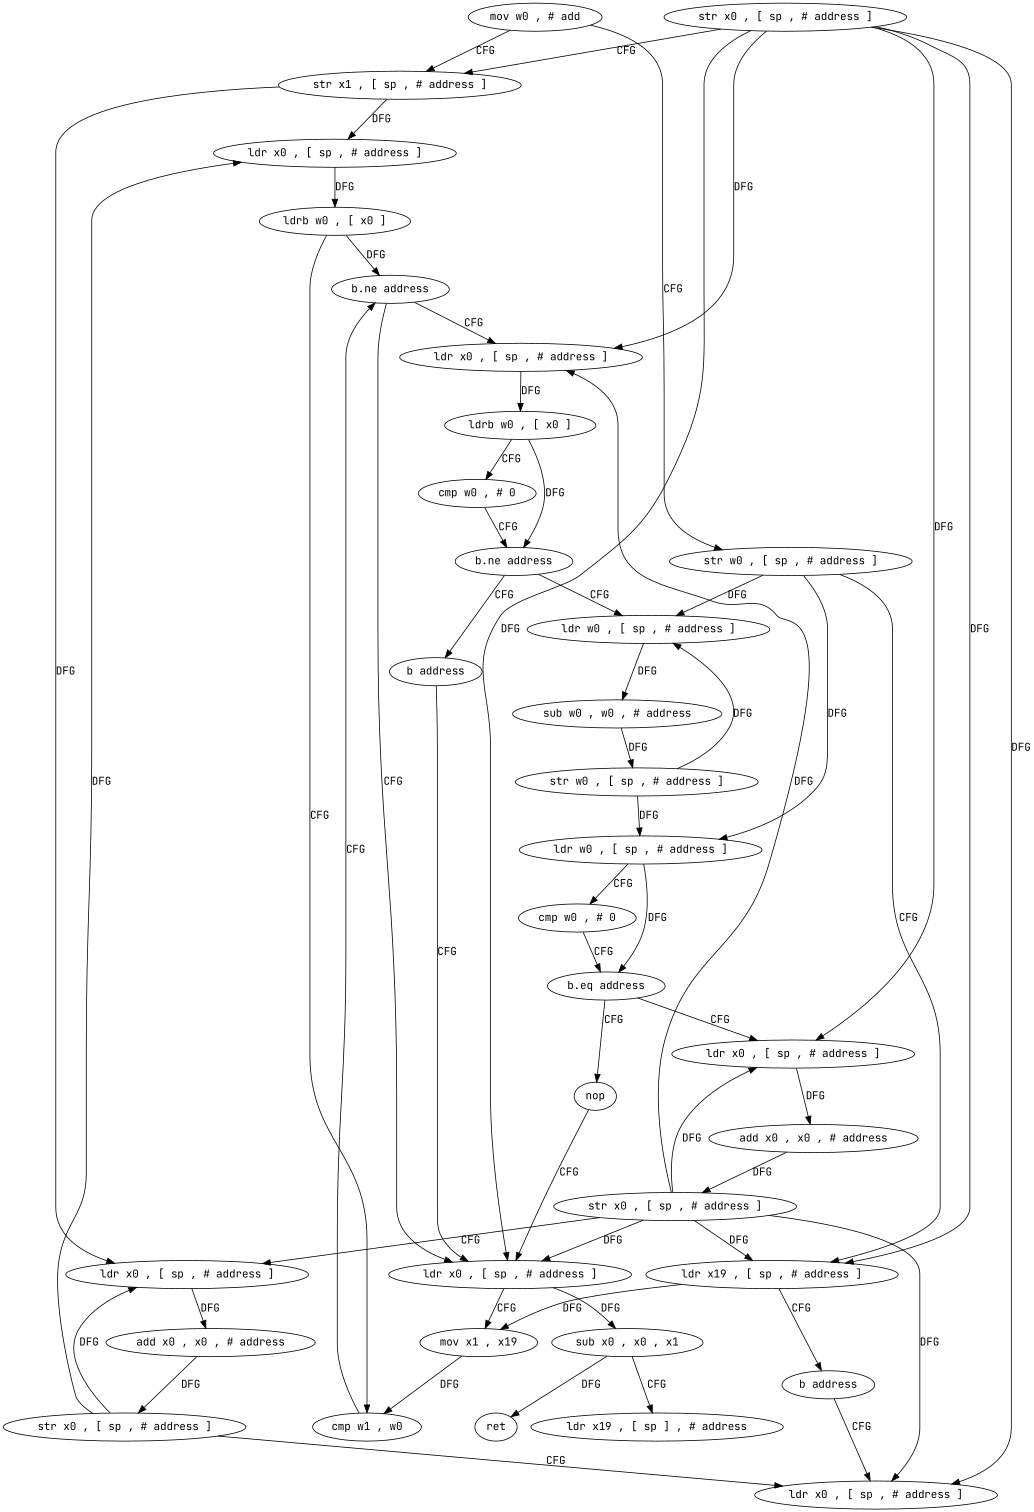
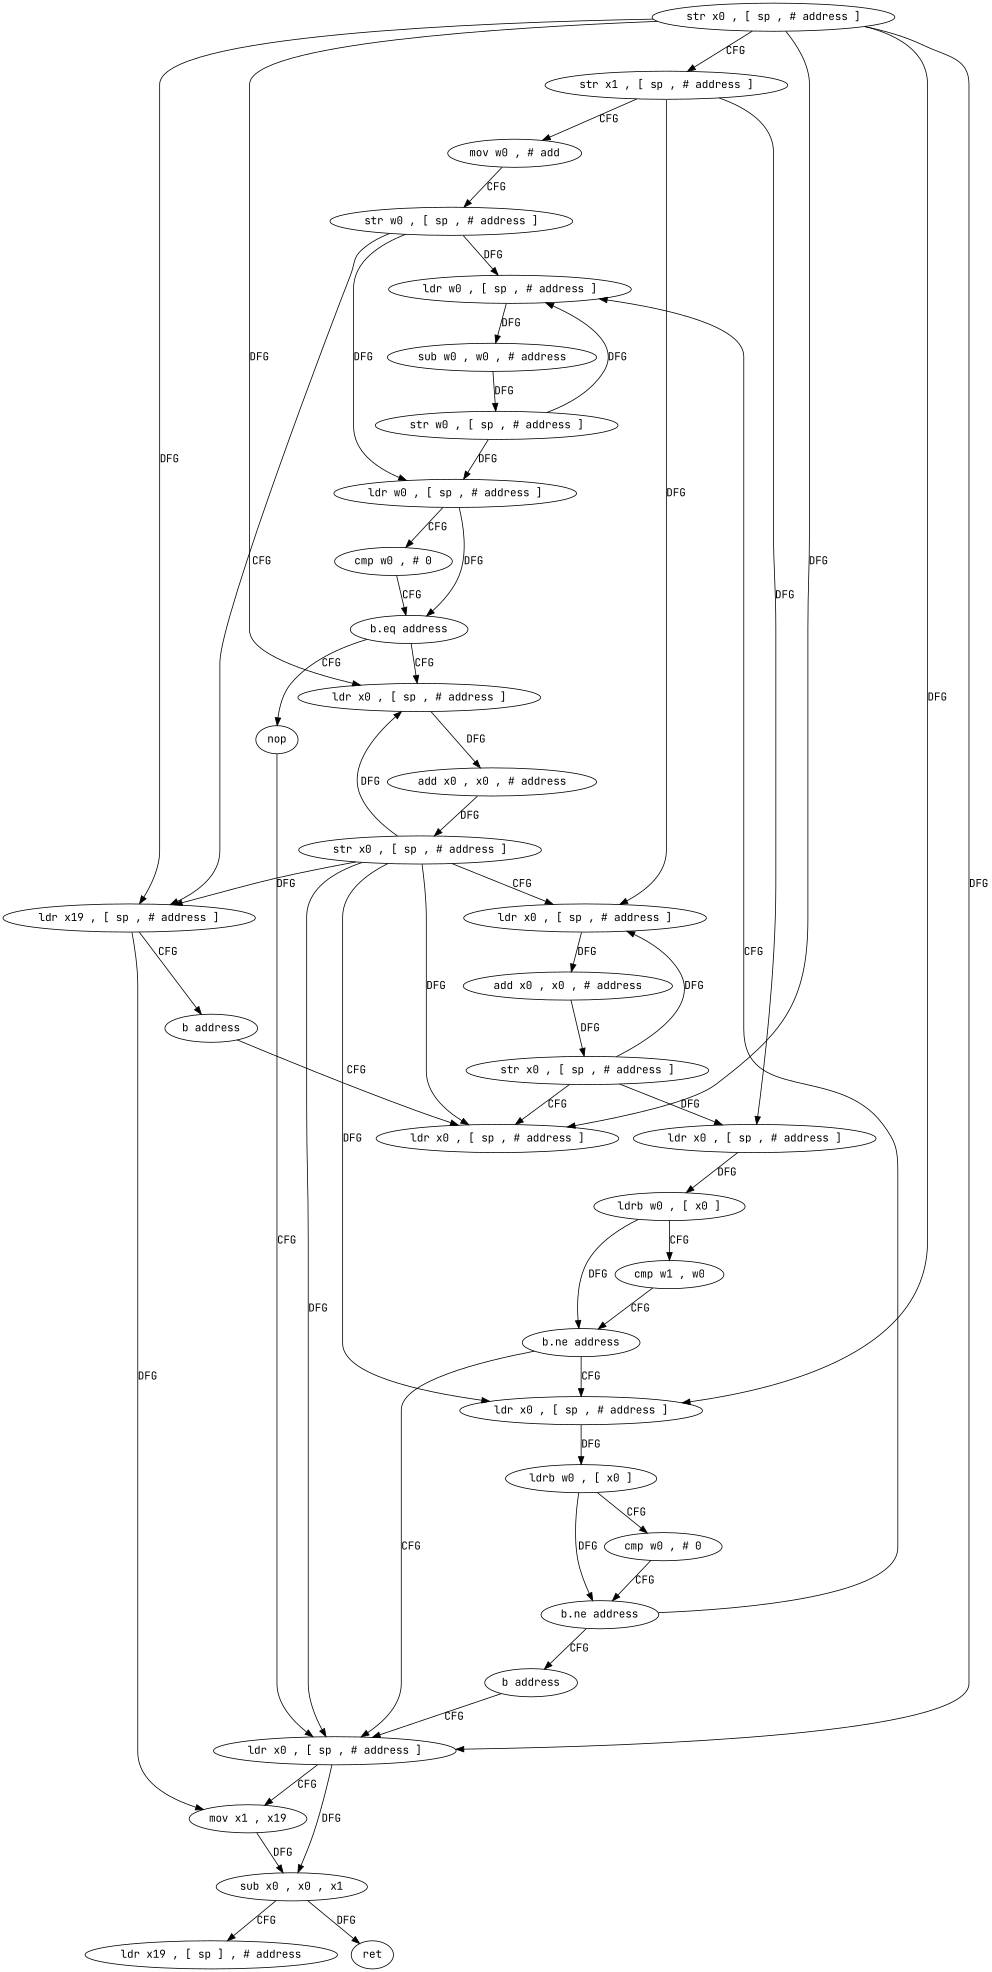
(472, 49) -> (593, 118)
(426, 1382) -> (268, 1850)
